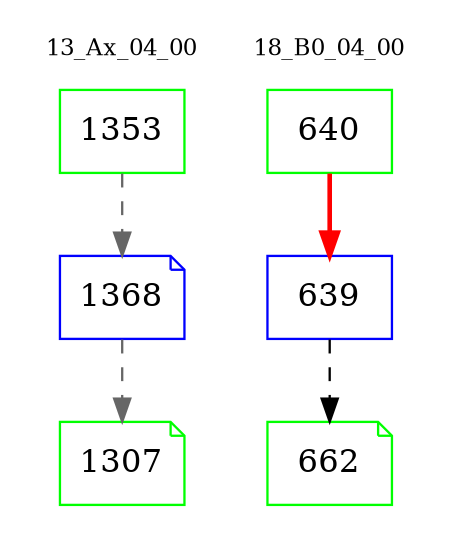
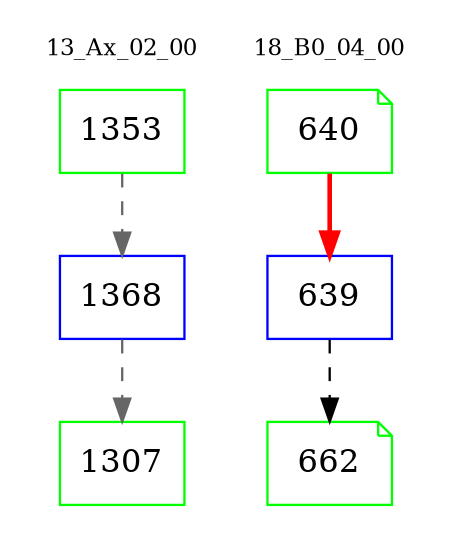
(122, 50) -> (122, 50)
(330, 131) -> (330, 131)
(122, 297) -> (122, 297)
(122, 463) -> (122, 463)
